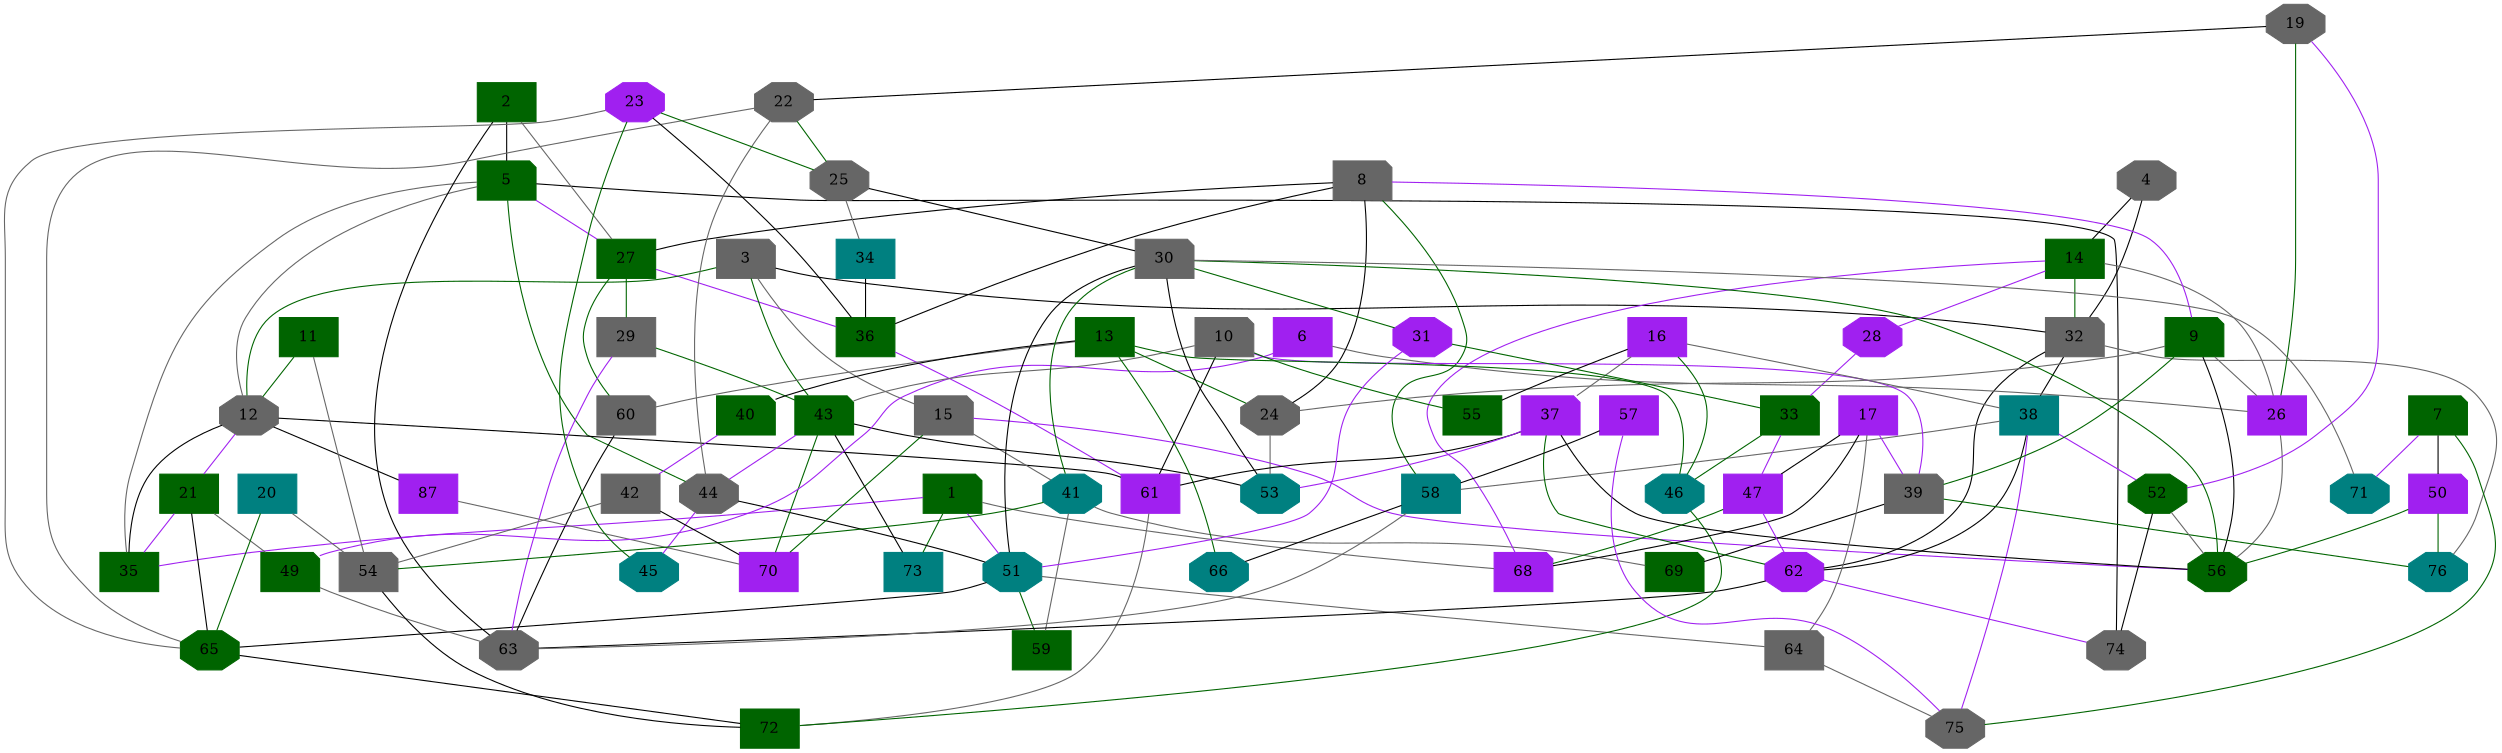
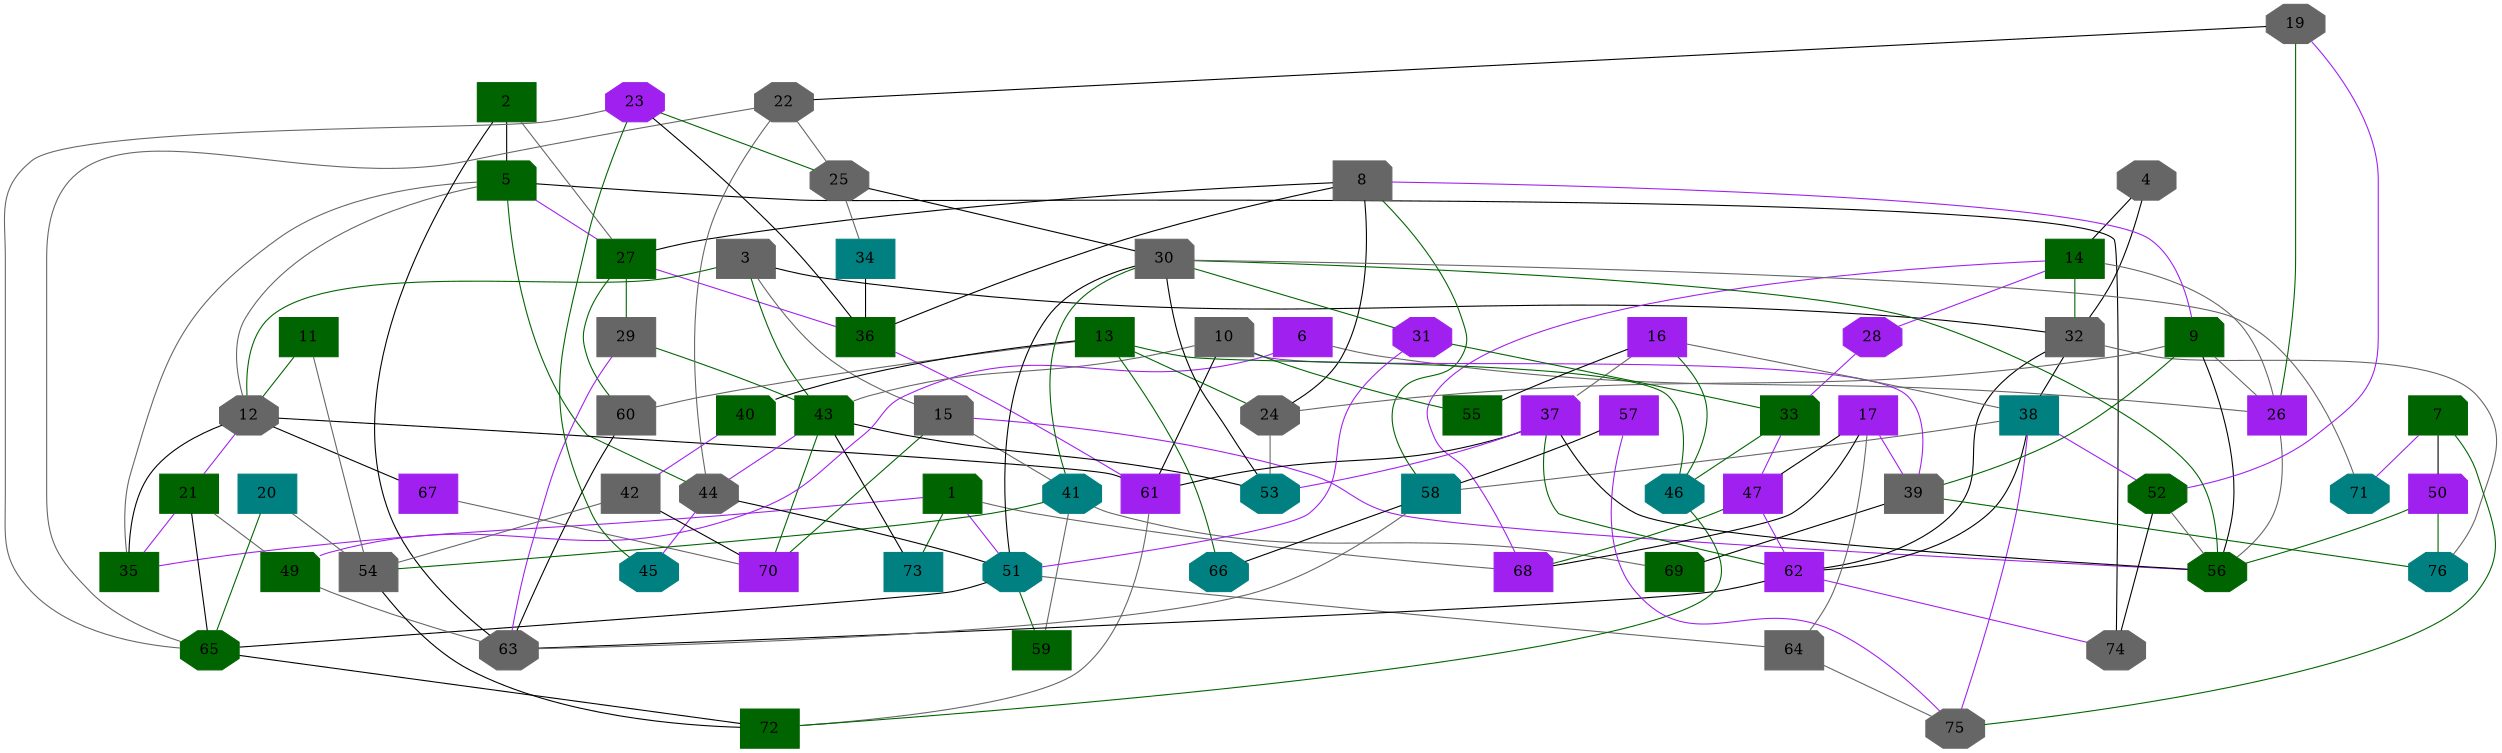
(812, 141) -> (812, 141)
(428, 494) -> (428, 494)
(1794, 572) -> (1794, 572)
